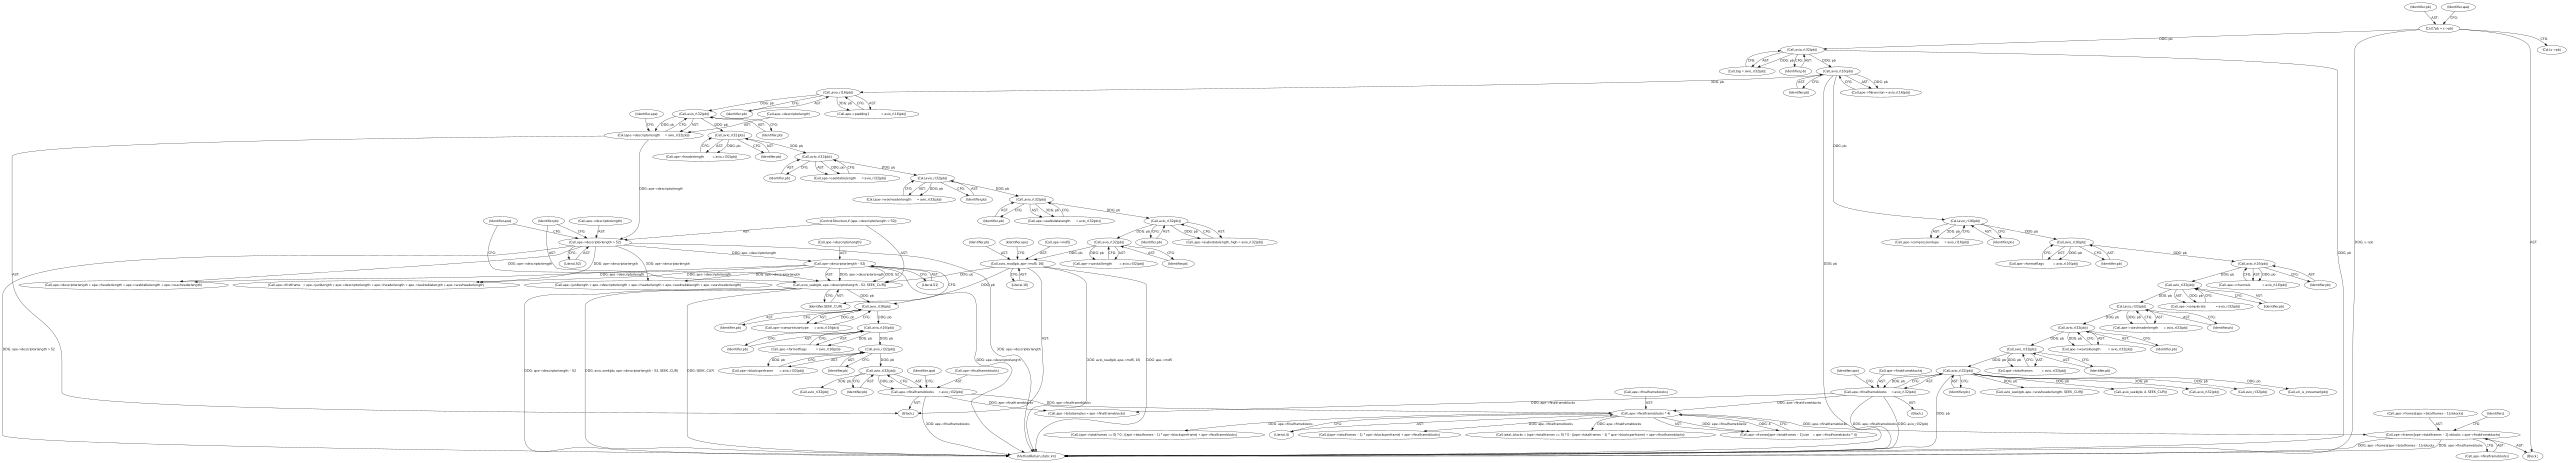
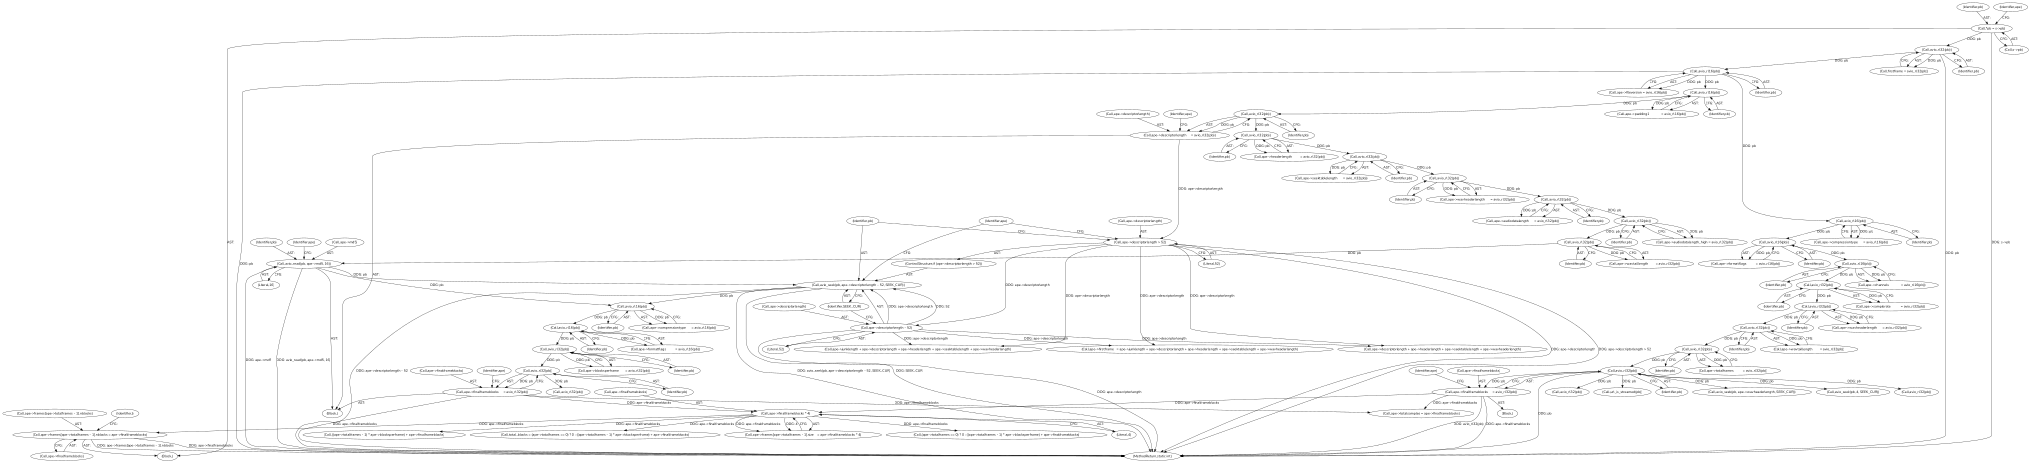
none -> (2010, 39)
(1747, 71) -> (1904, 71)
(724, 232) -> (1031, 247)
(945, 290) -> (862, 317)
